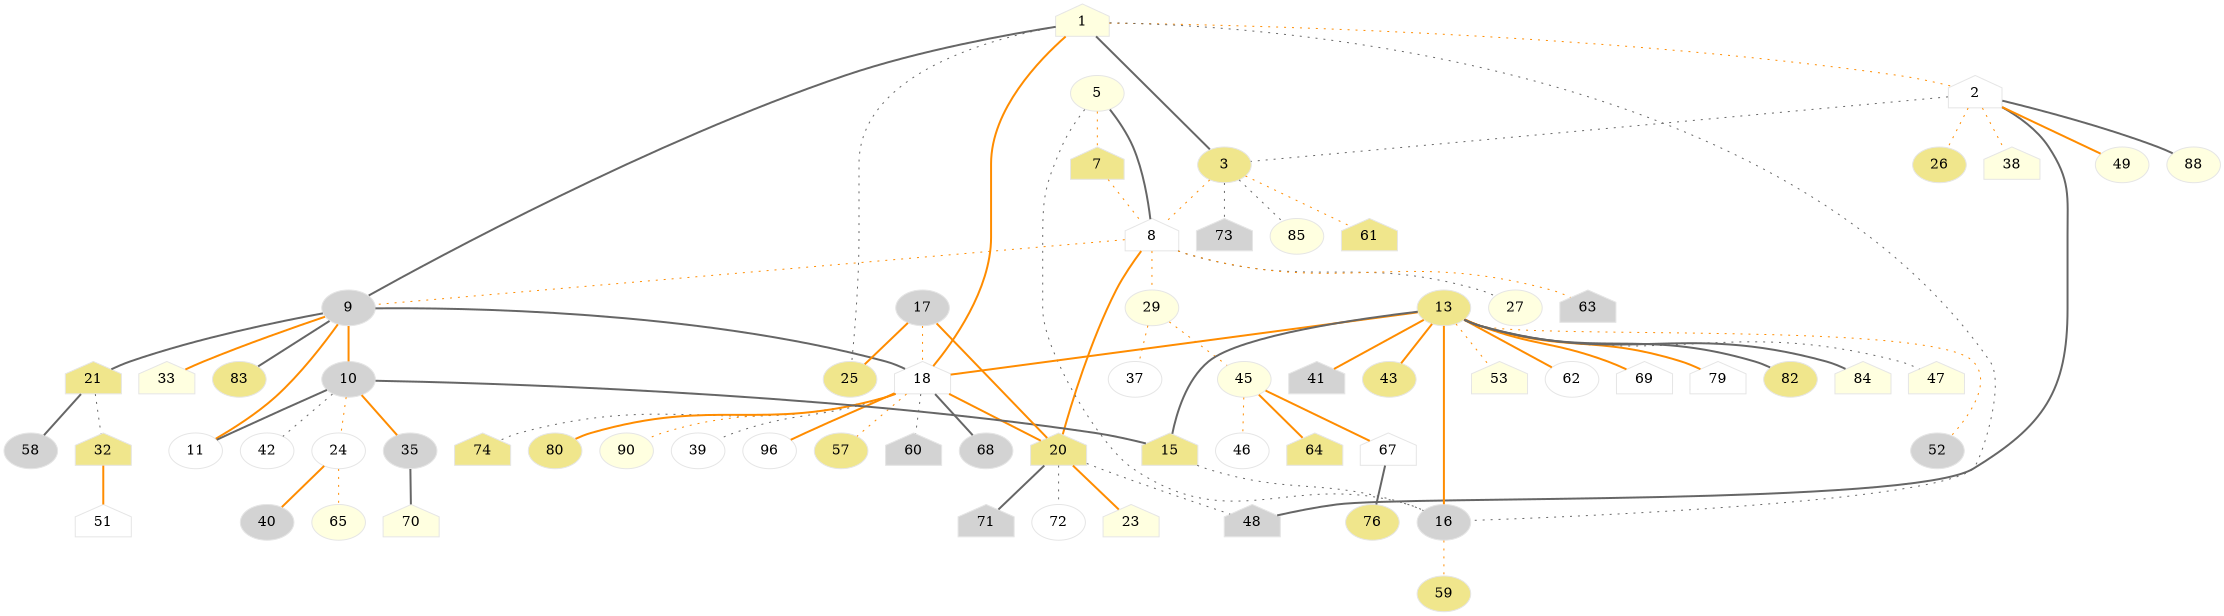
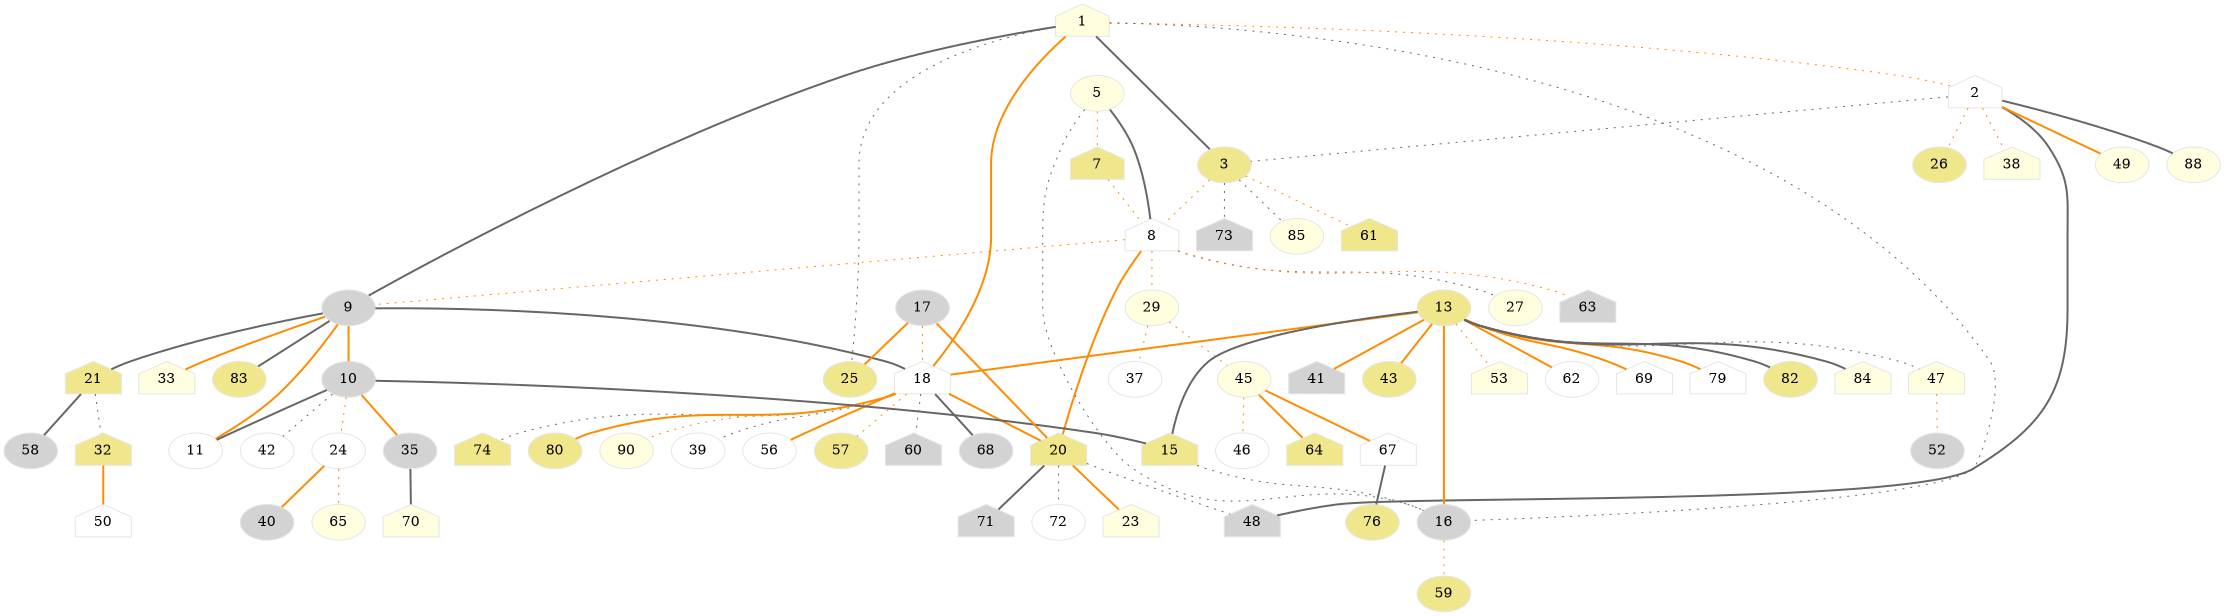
(1762, 335) -> (1937, 414)
(770, 451) -> (770, 451)
(103, 522) -> (103, 522)
